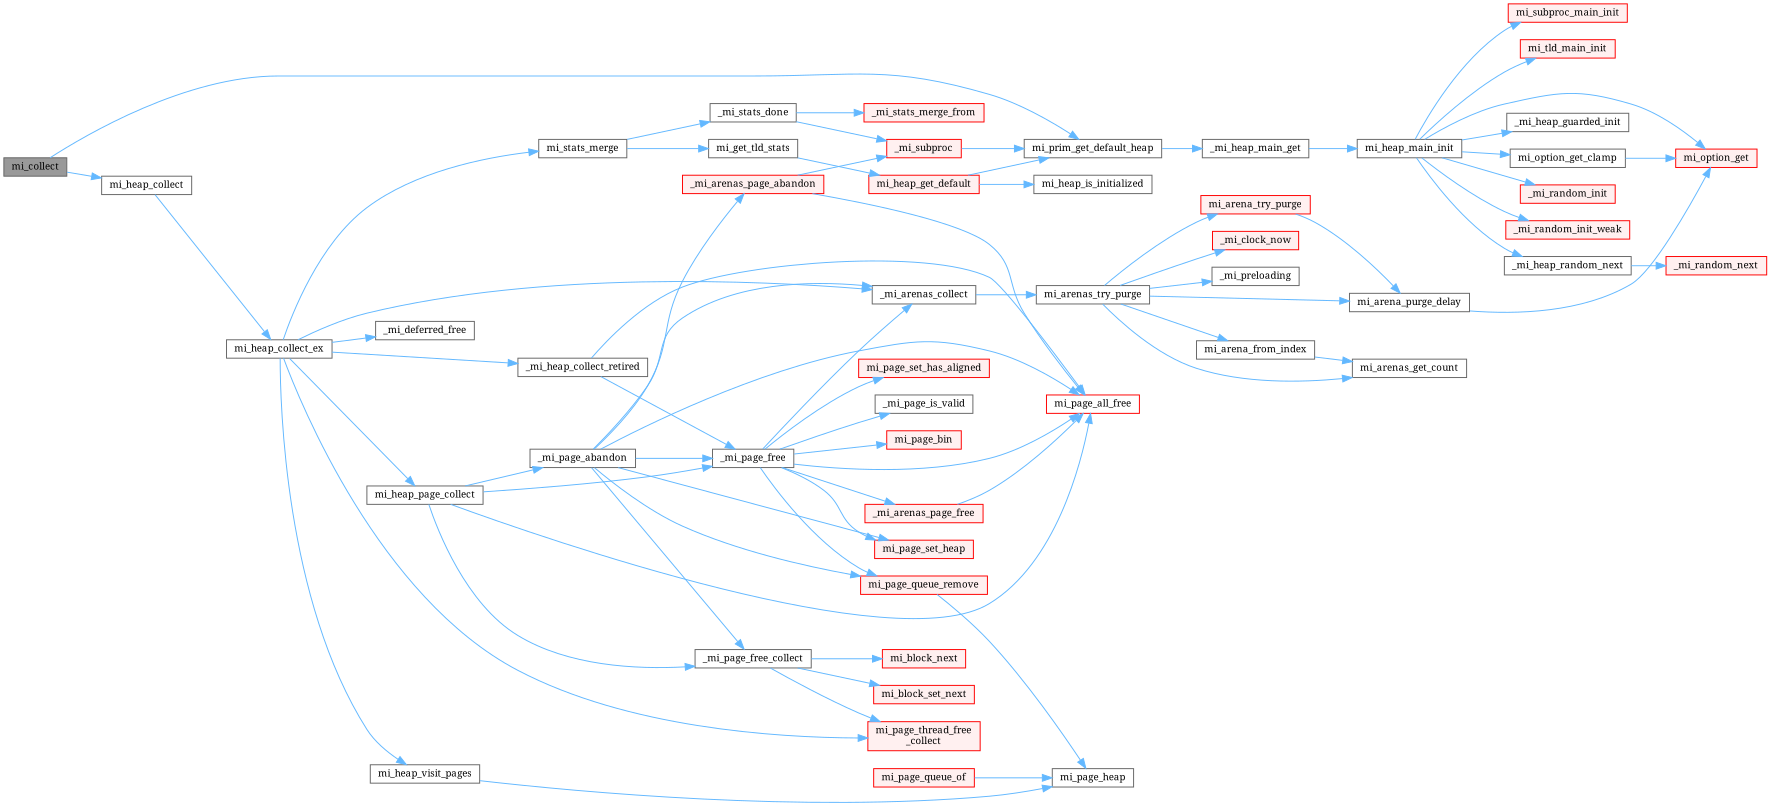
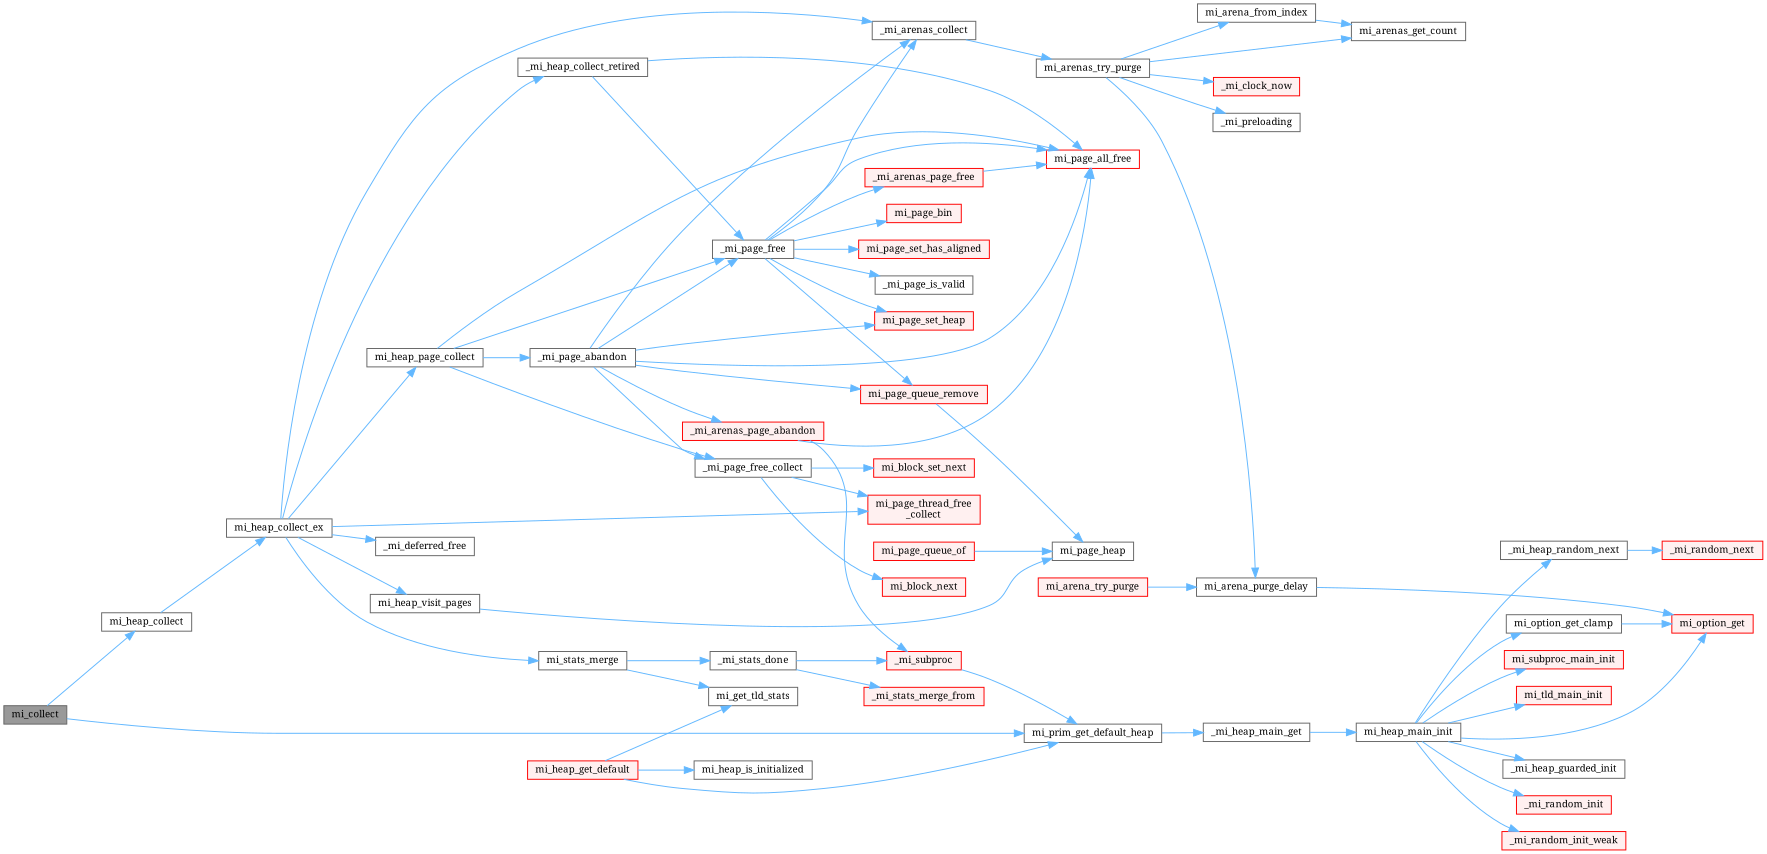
(823, 163) -> (652, 740)
(1154, 248) -> none
